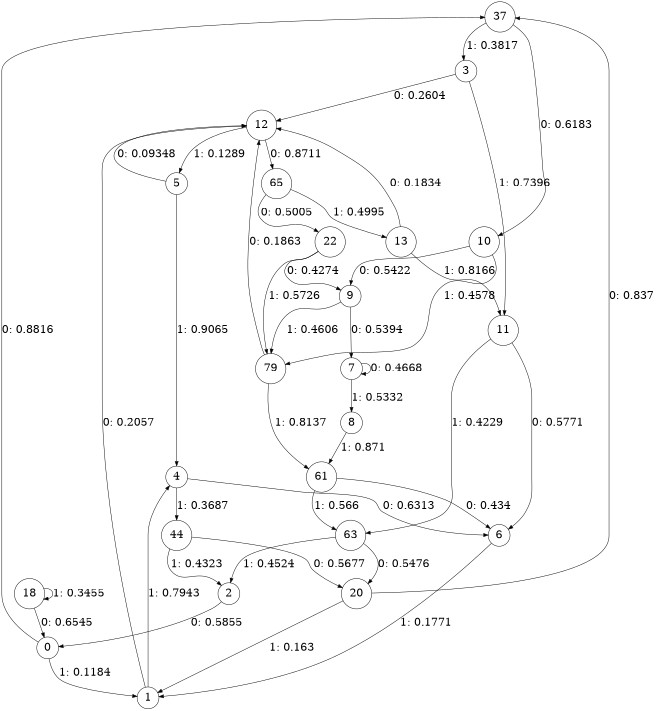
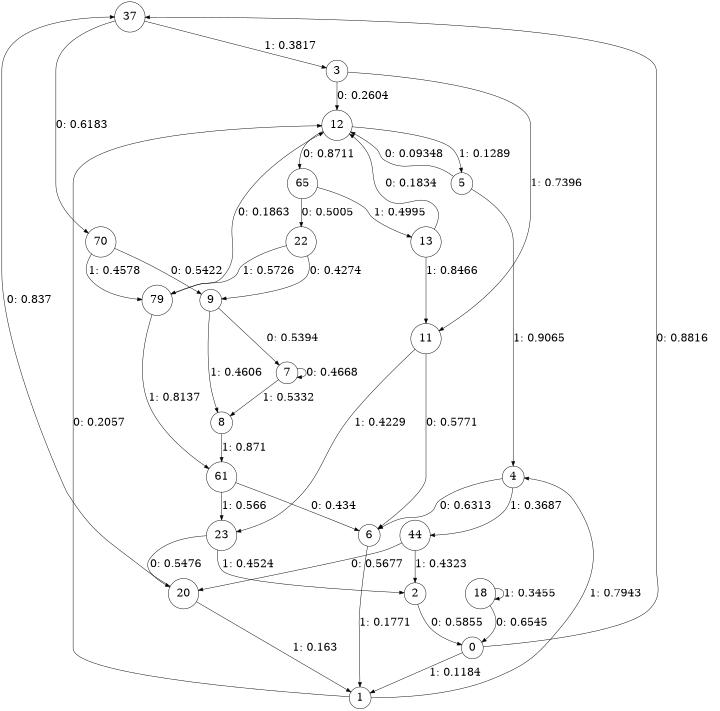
(484, 242) -> (101, 242)
(475, 271) -> (457, 271)
(295, 310) -> (208, 360)
(351, 535) -> (222, 535)
